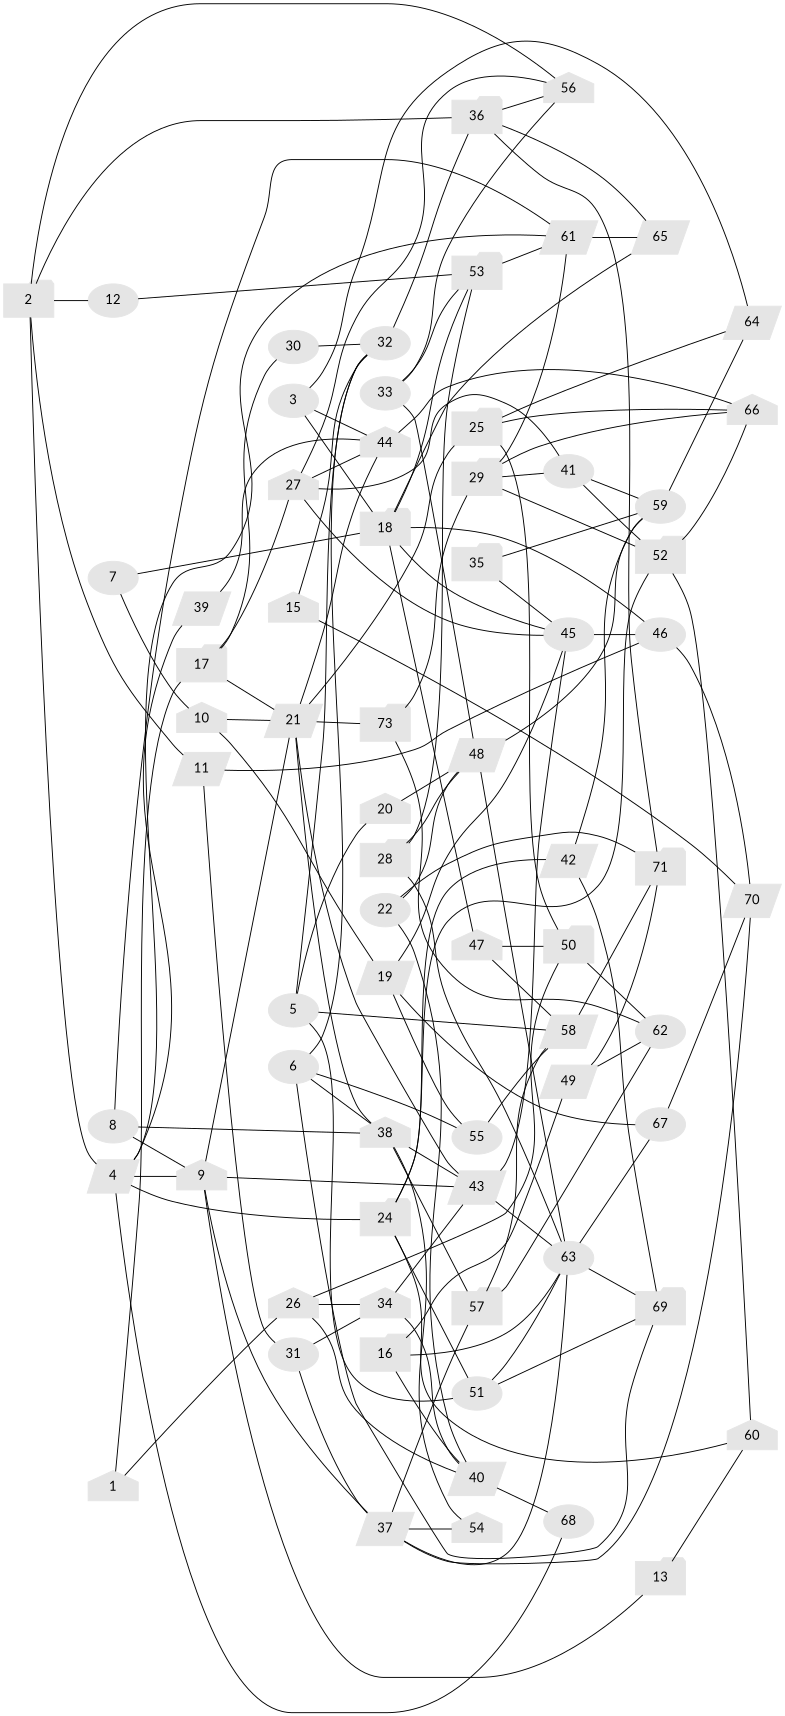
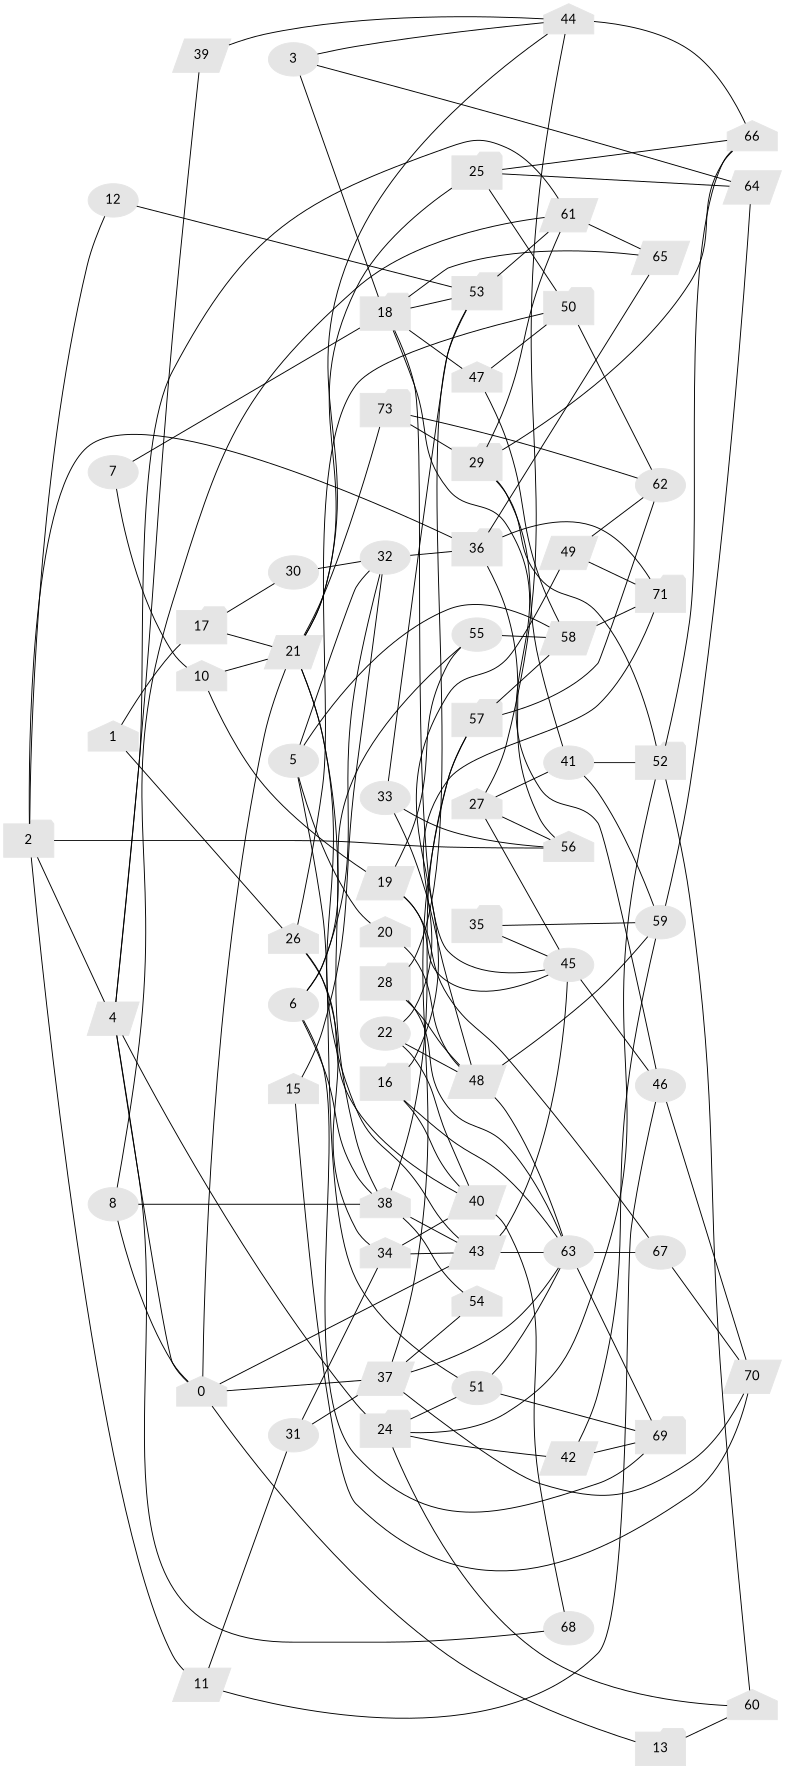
(260, 577) -> none
(202, 1176) -> (202, 1393)
